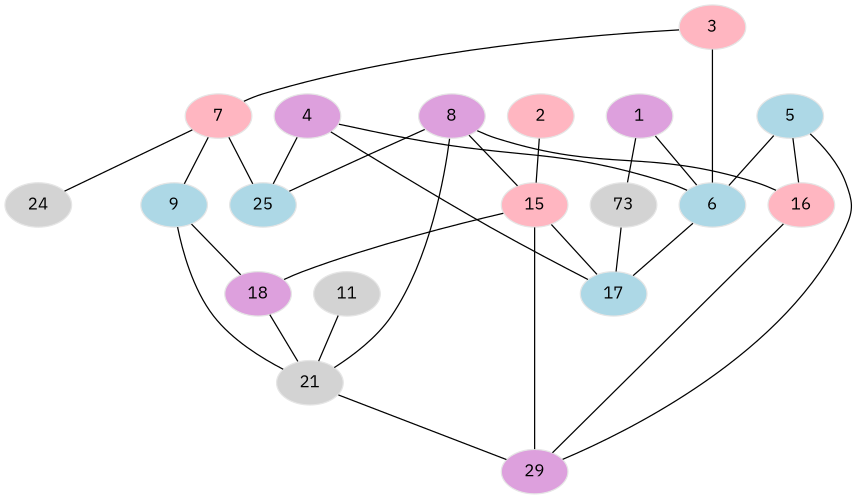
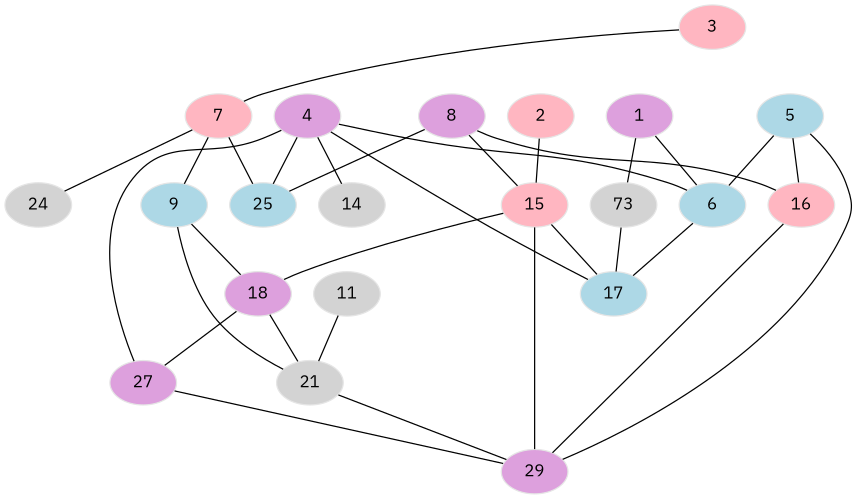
(712, 116) -> none
none -> (352, 205)
(417, 267) -> none
none -> (143, 383)
